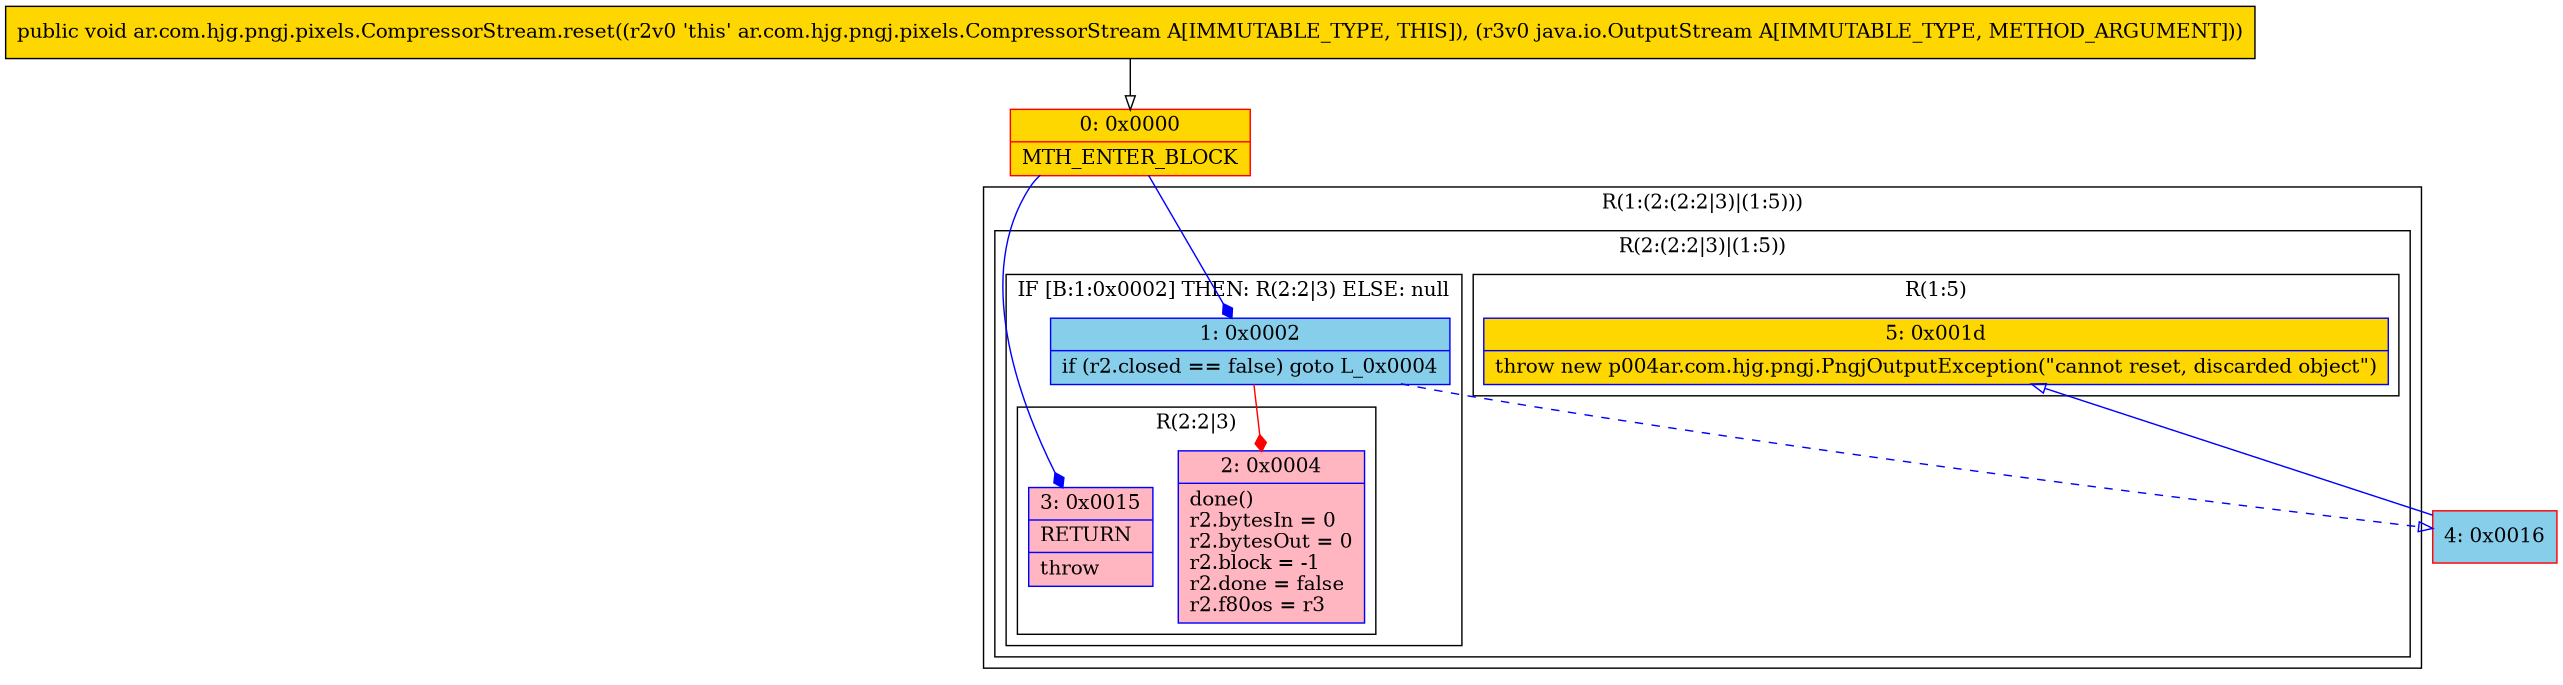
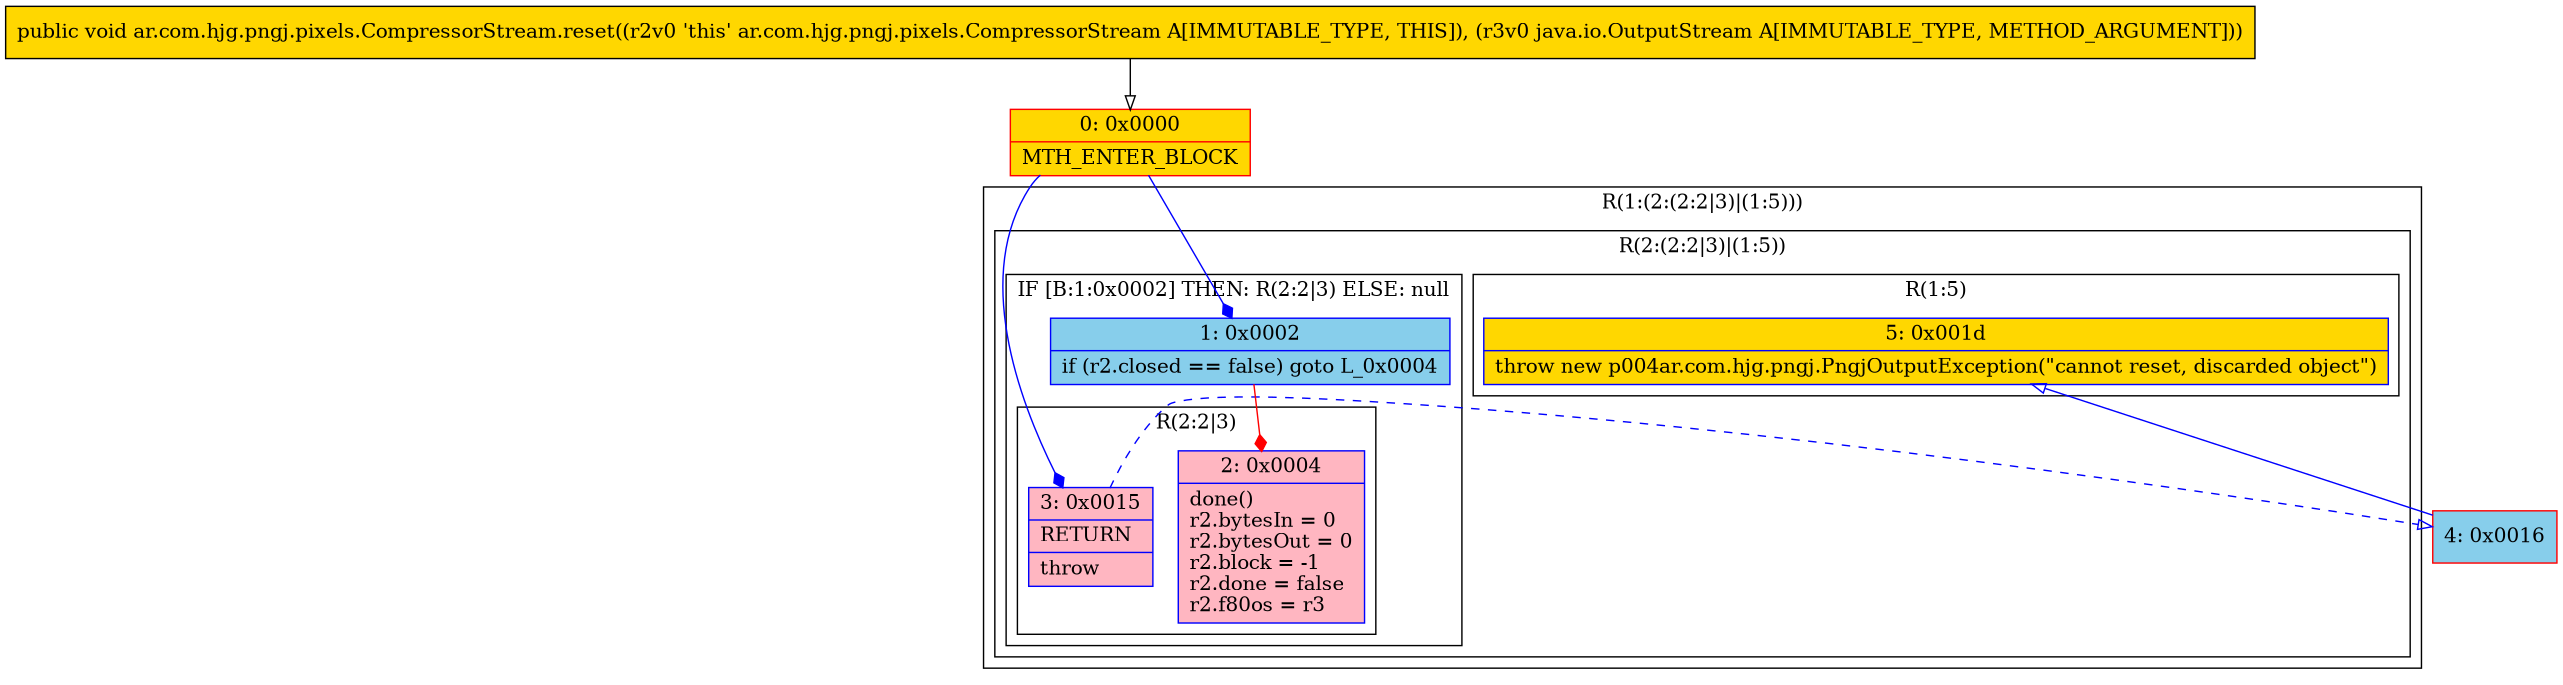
(1909, 462) -> (1744, 434)
